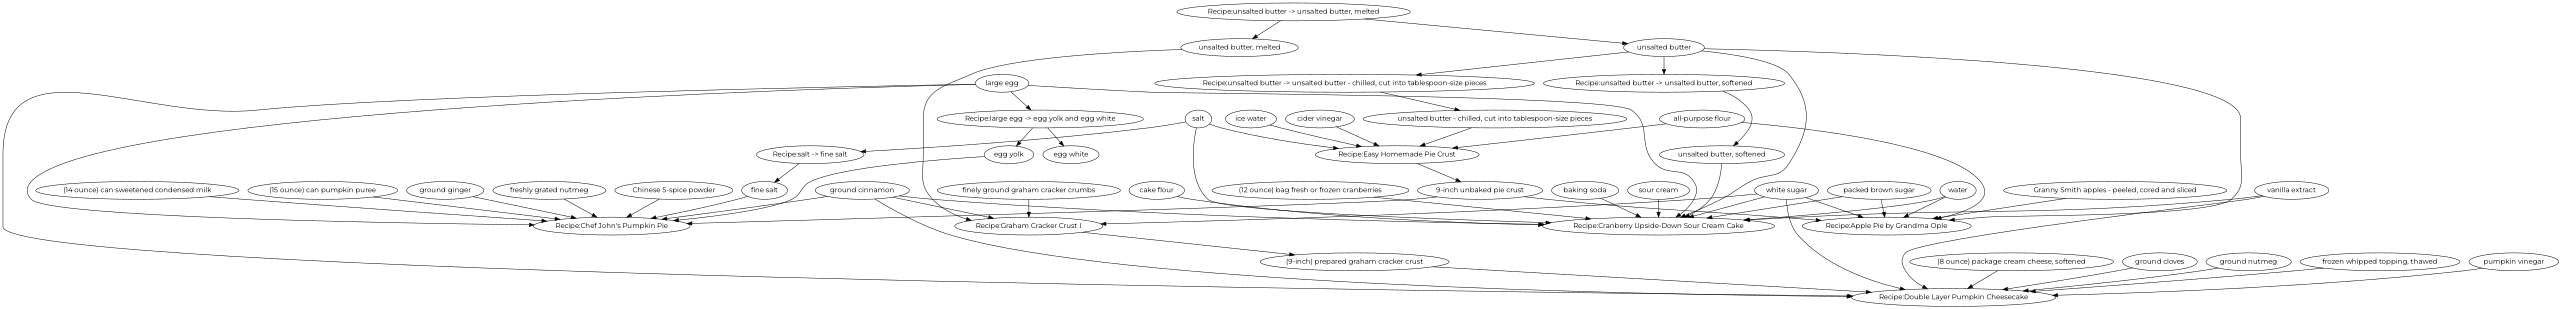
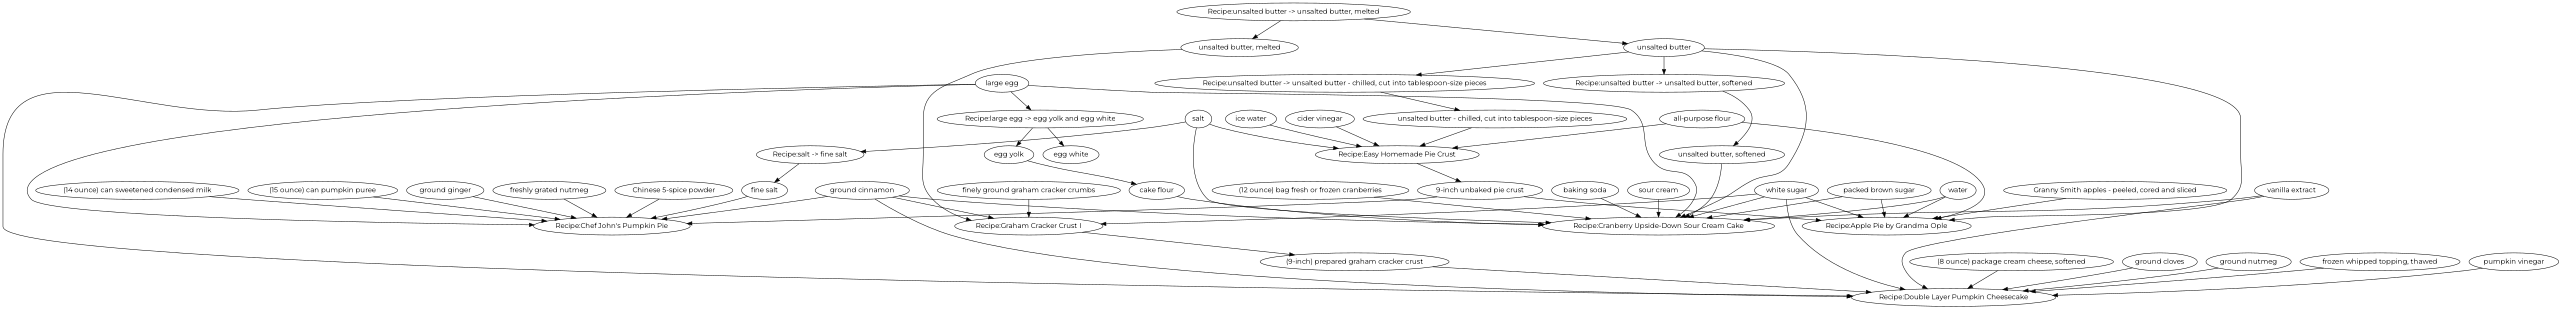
(827, 176) -> (1079, 172)
